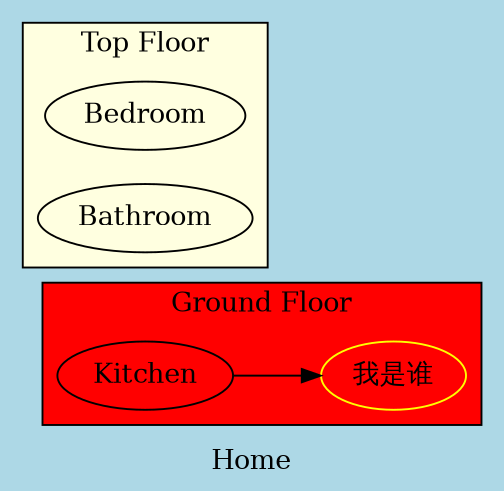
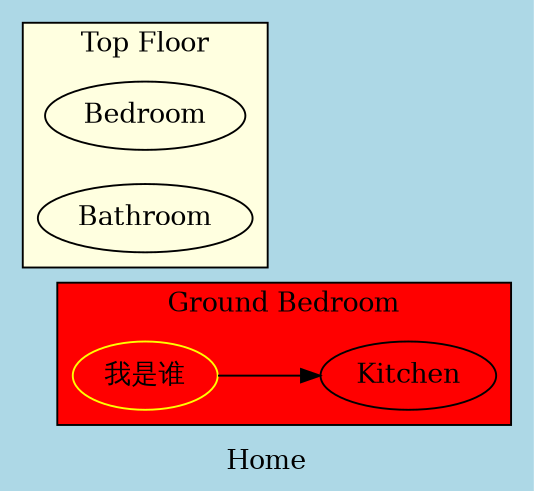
(262, 305) -> (284, 305)
(267, 376) -> (259, 376)
